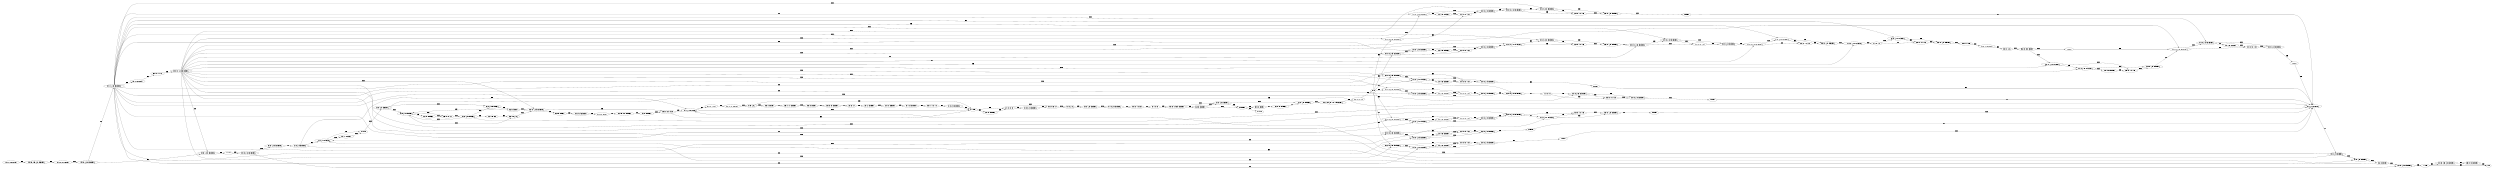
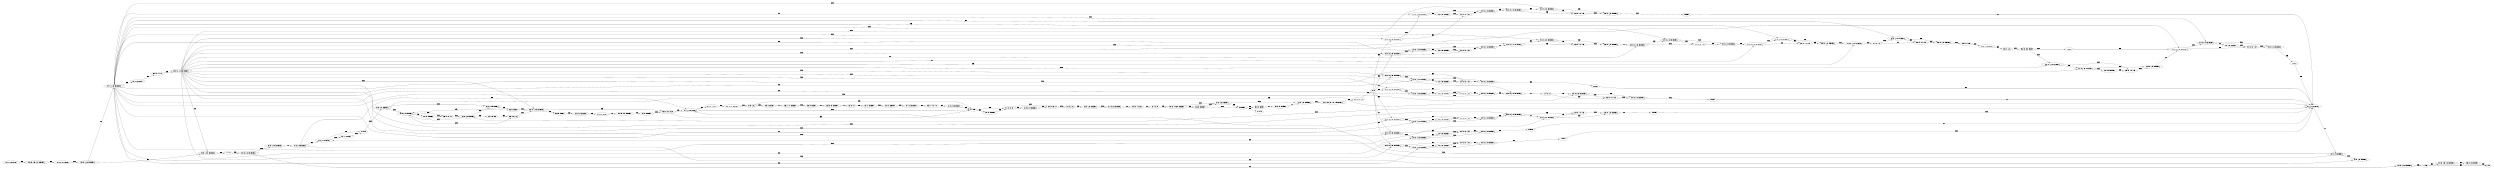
(2382, 163) -> none
